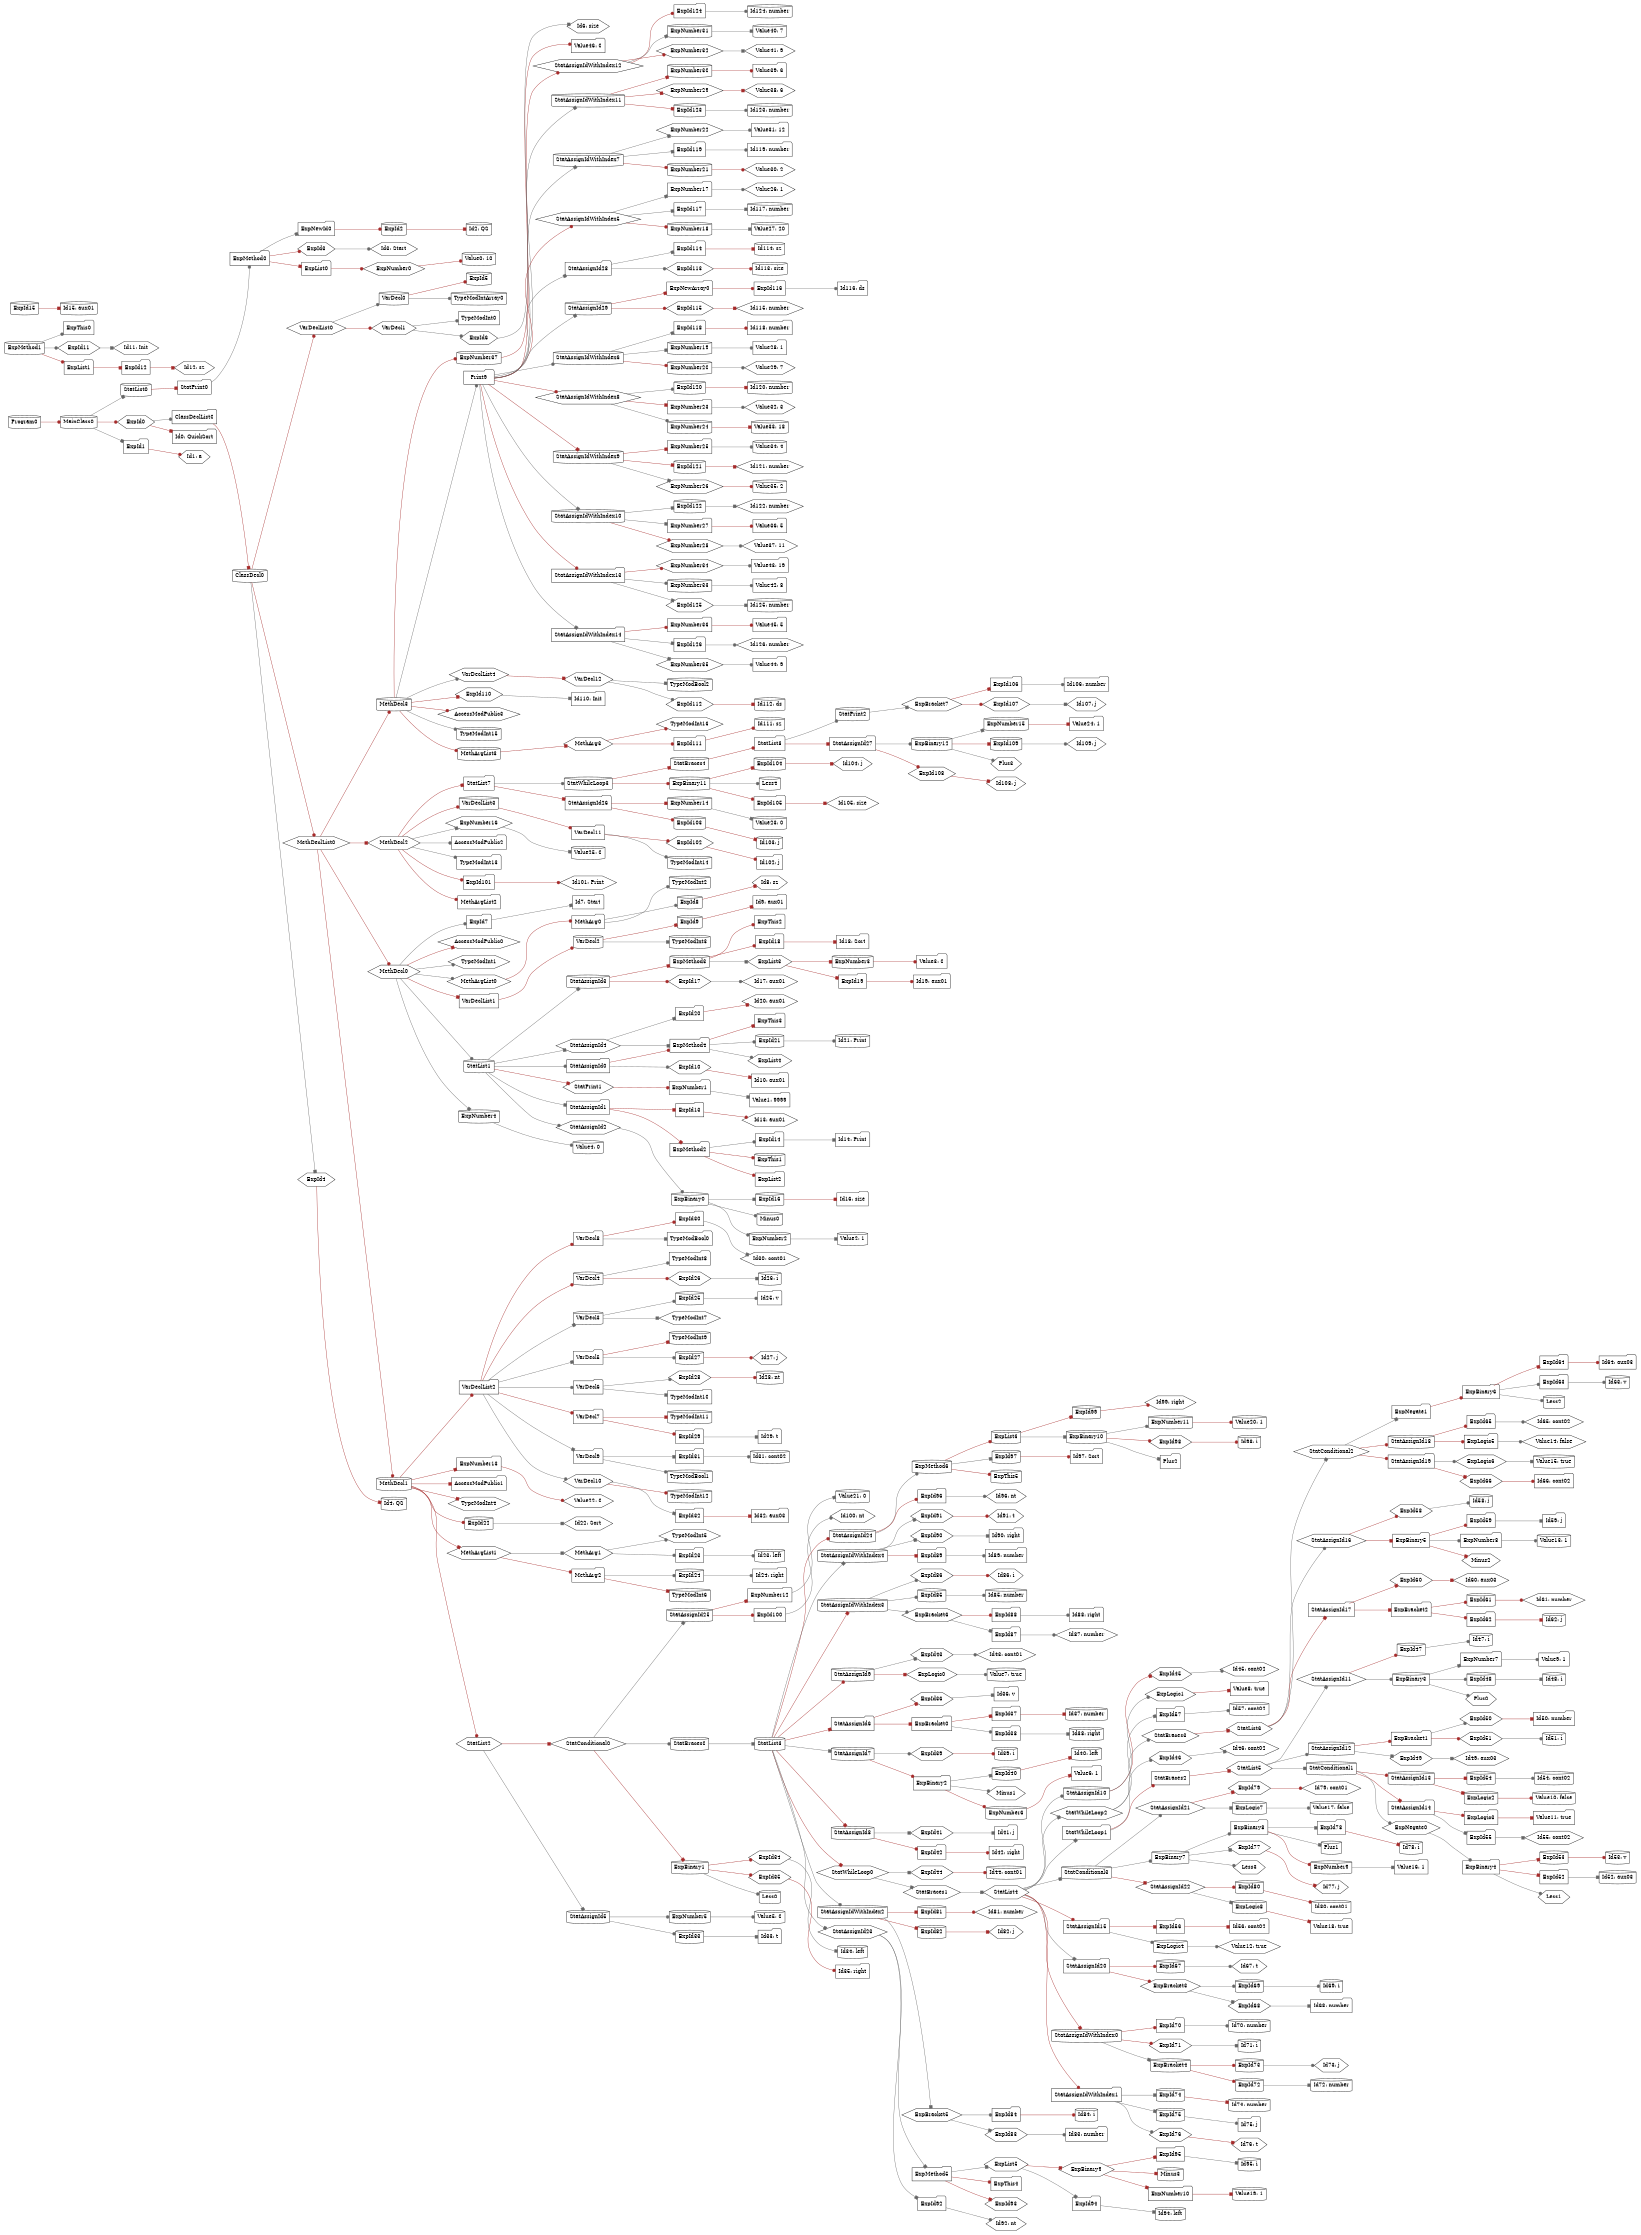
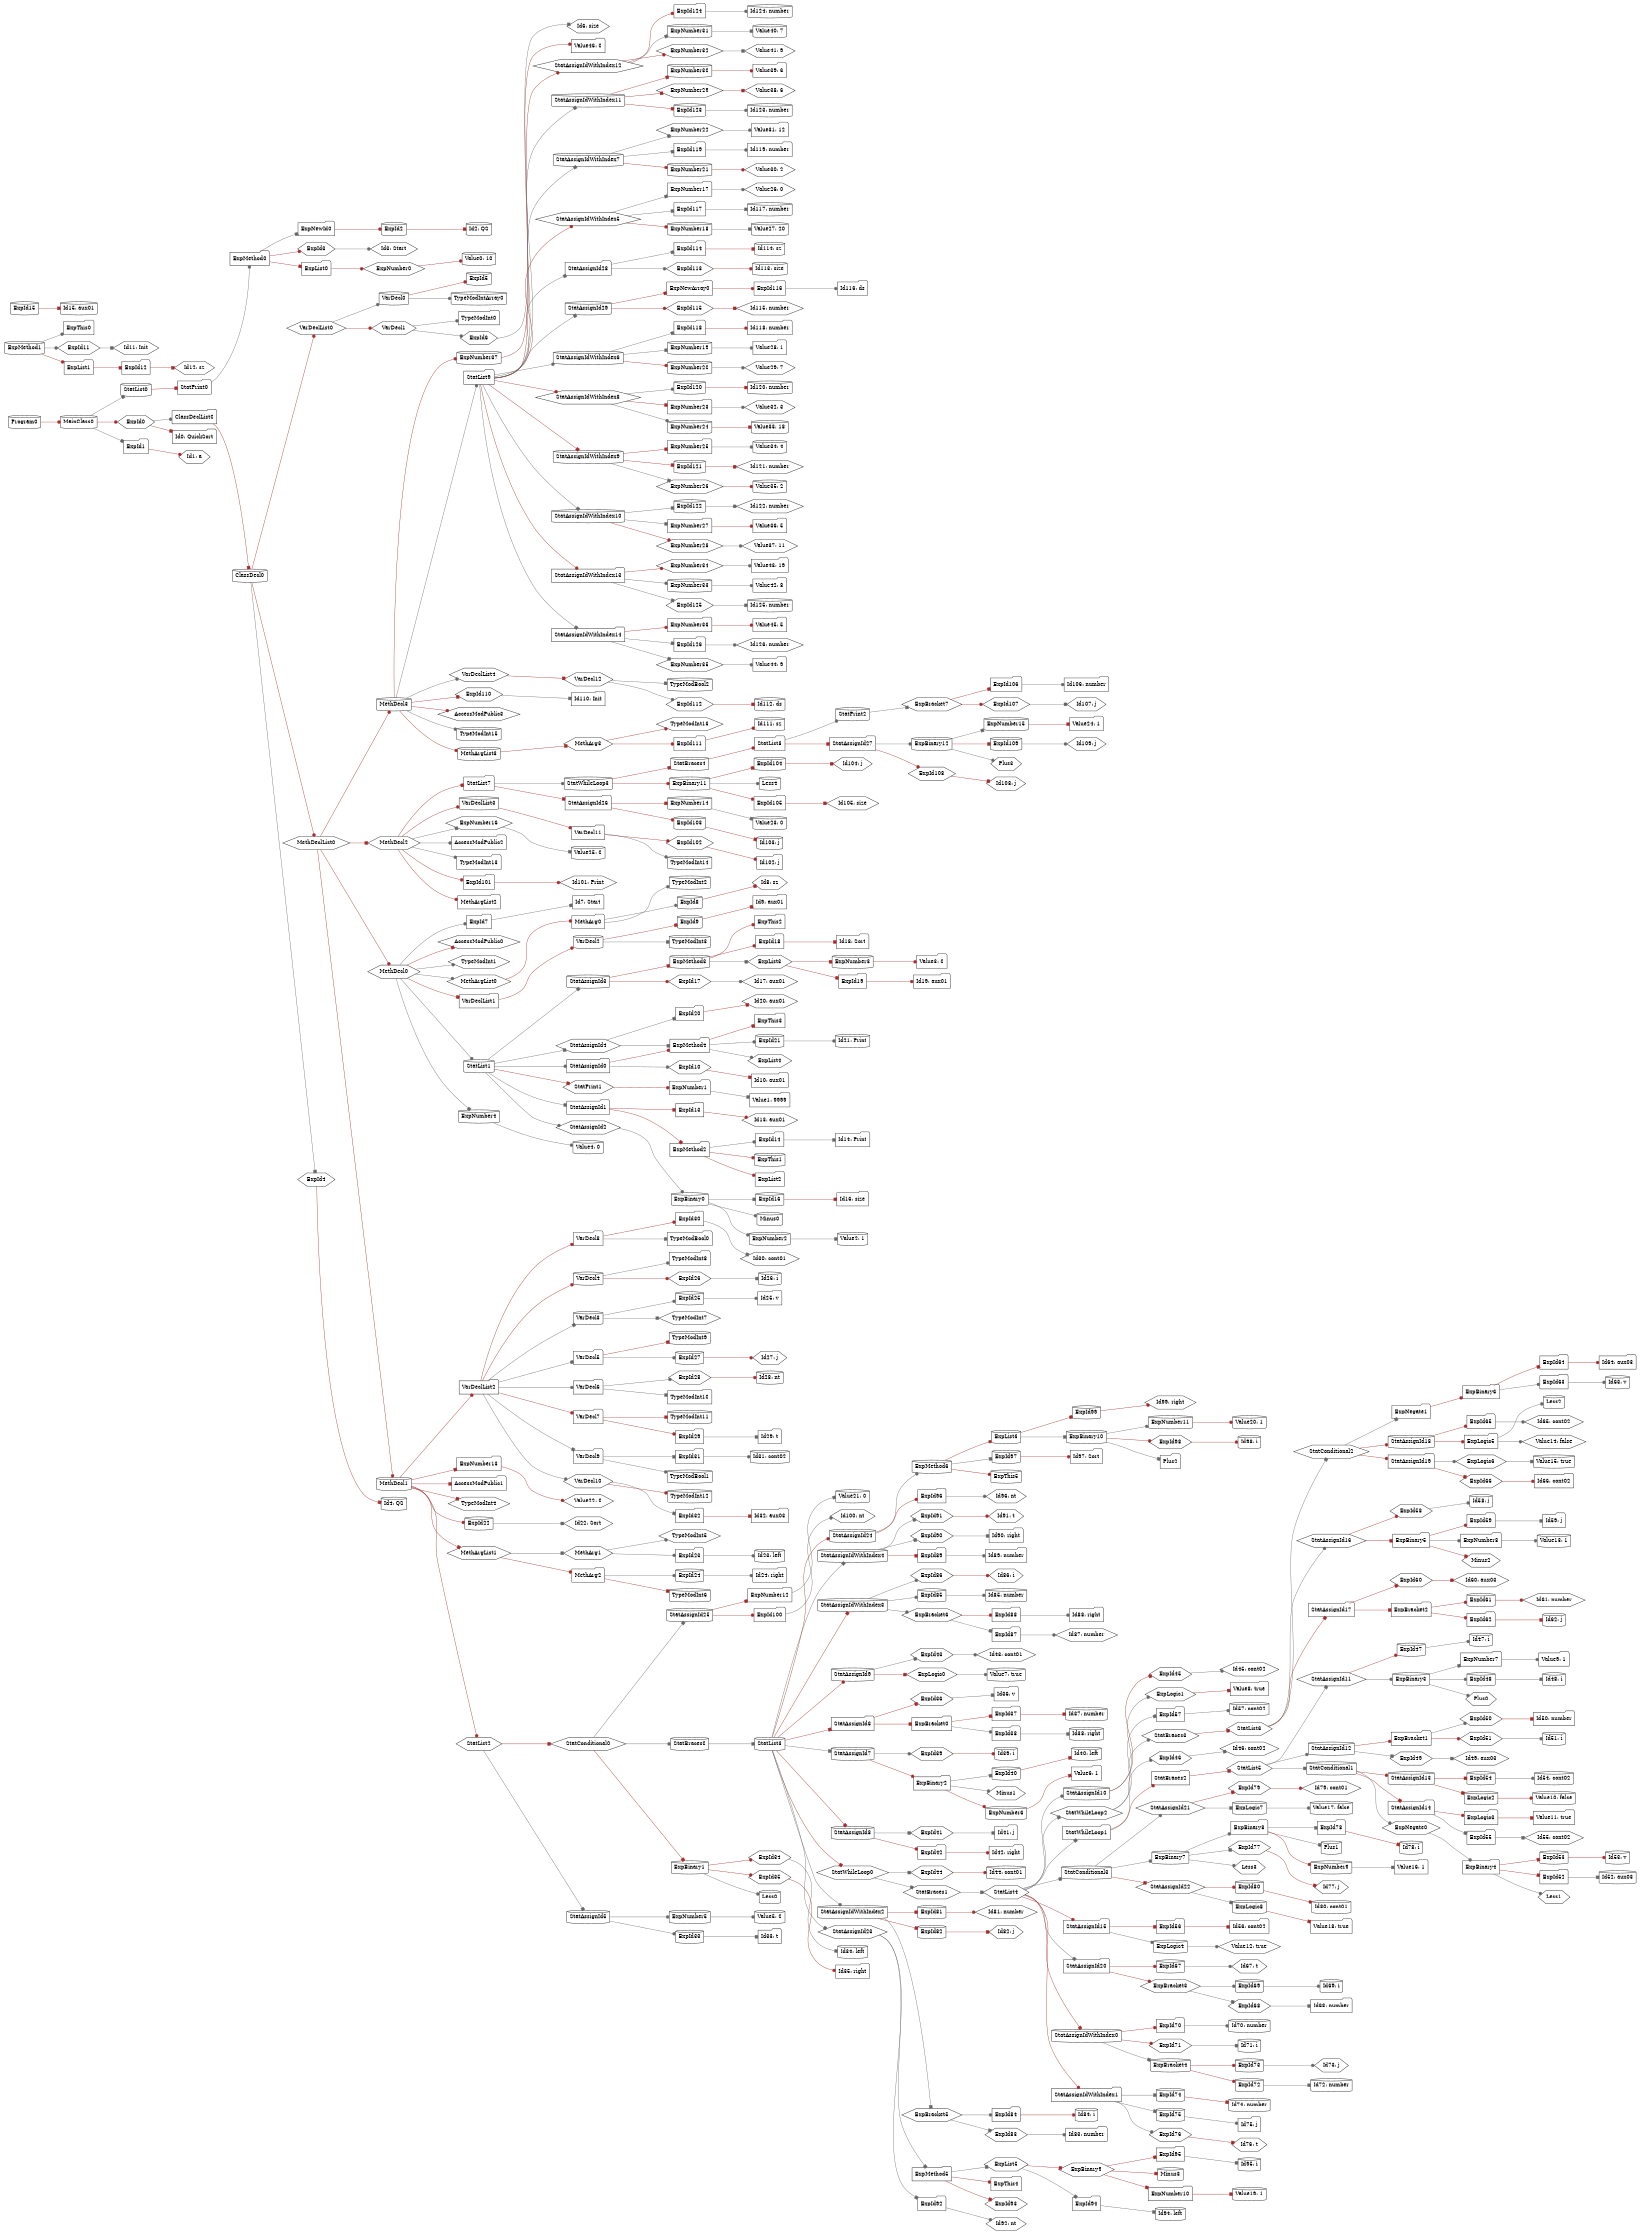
(770, 190) -> (770, 190)
(479, 378) -> (479, 378)
(1520, 1398) -> (1517, 1418)
